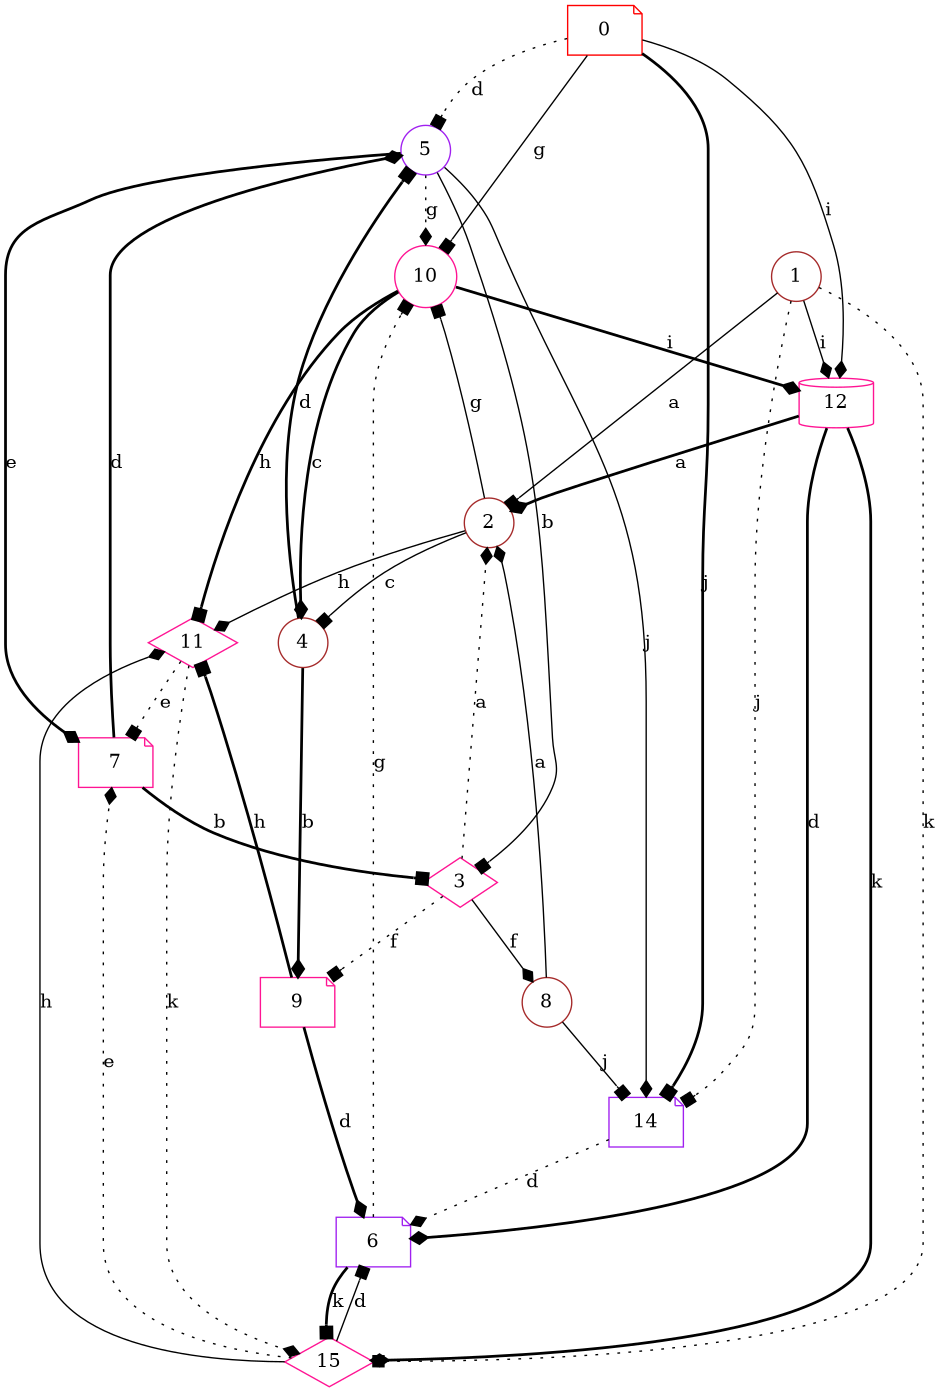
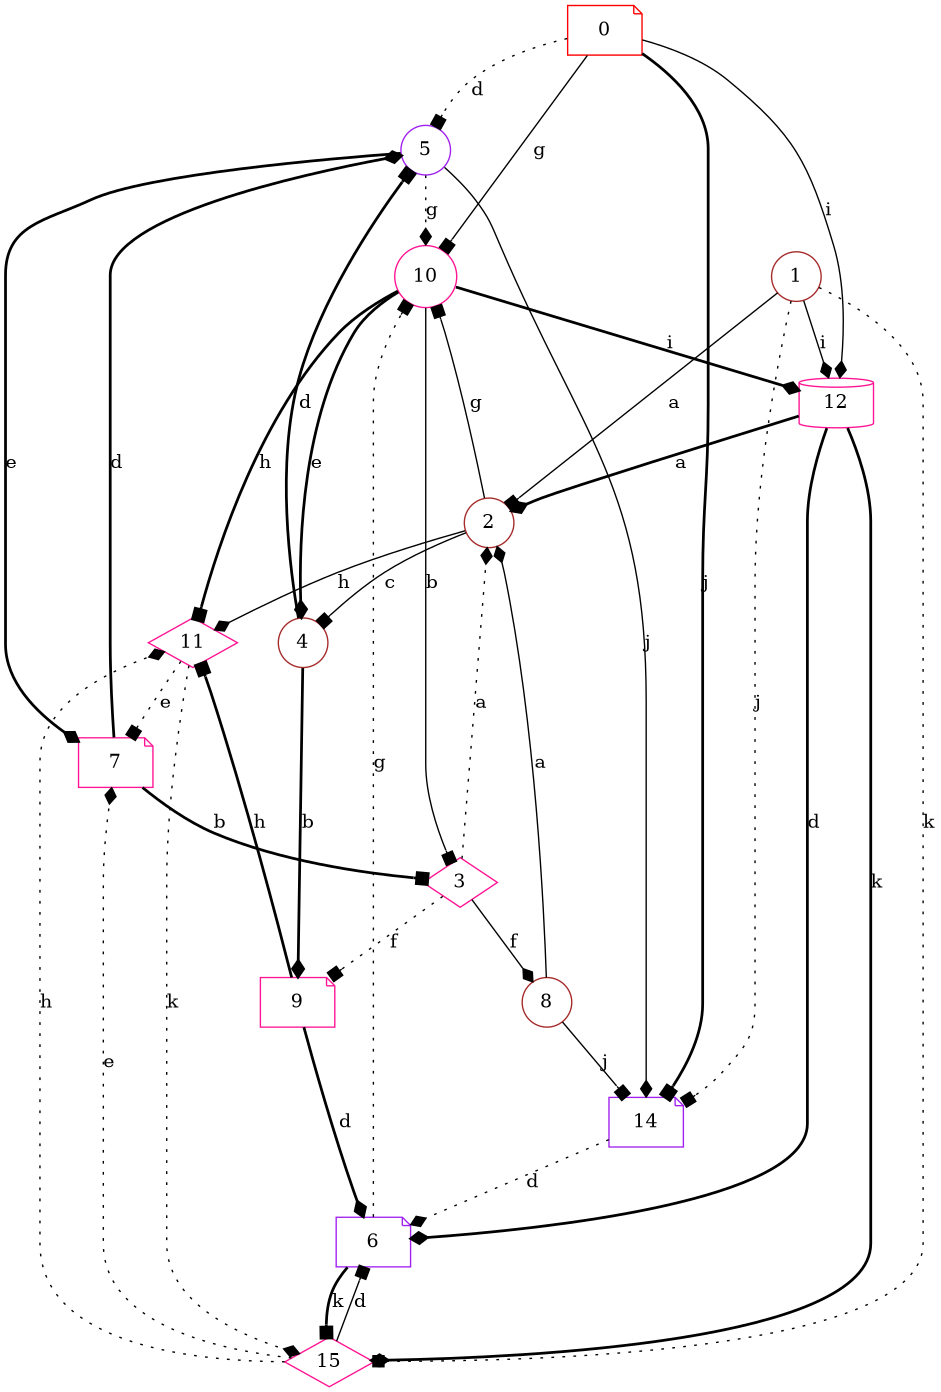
(317, 463) -> (317, 463)
(538, 522) -> (426, 580)
(40, 1072) -> (40, 1072)
